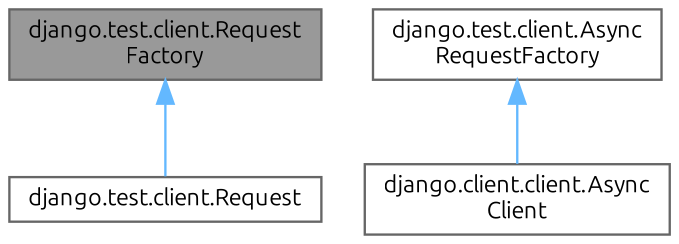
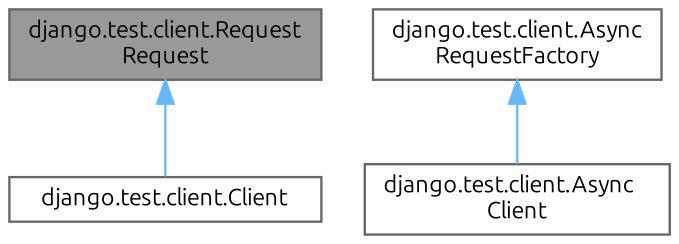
(165, 45) -> (165, 45)
(165, 199) -> (165, 199)
(517, 199) -> (517, 199)
